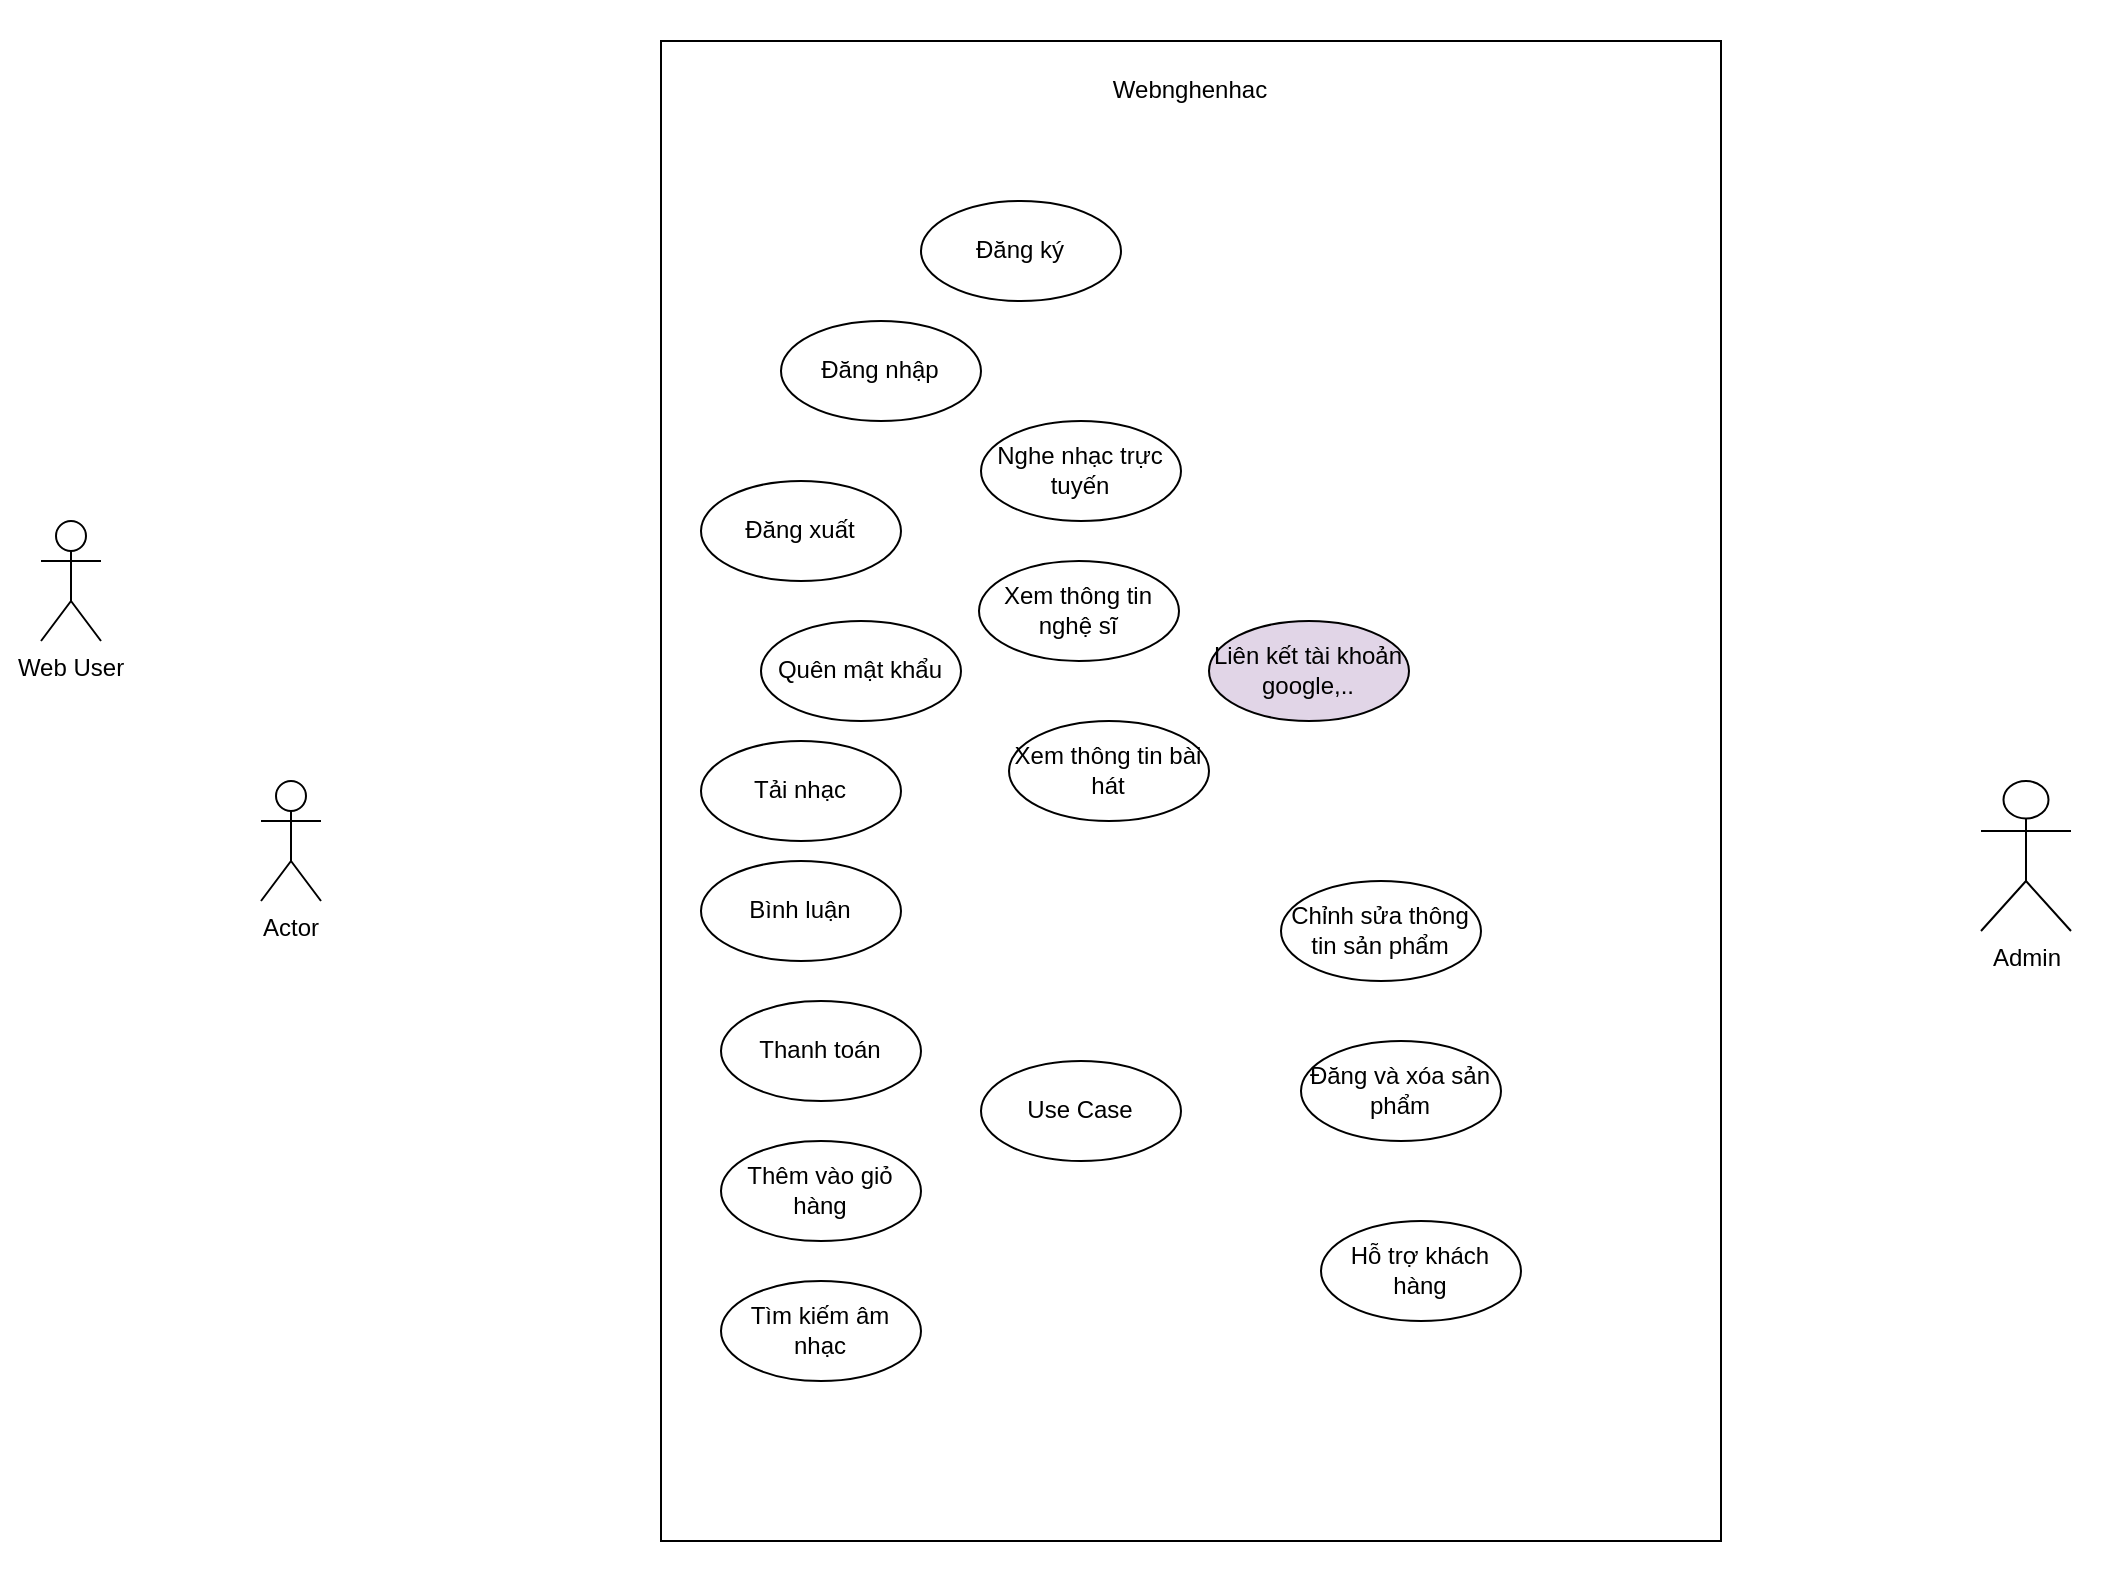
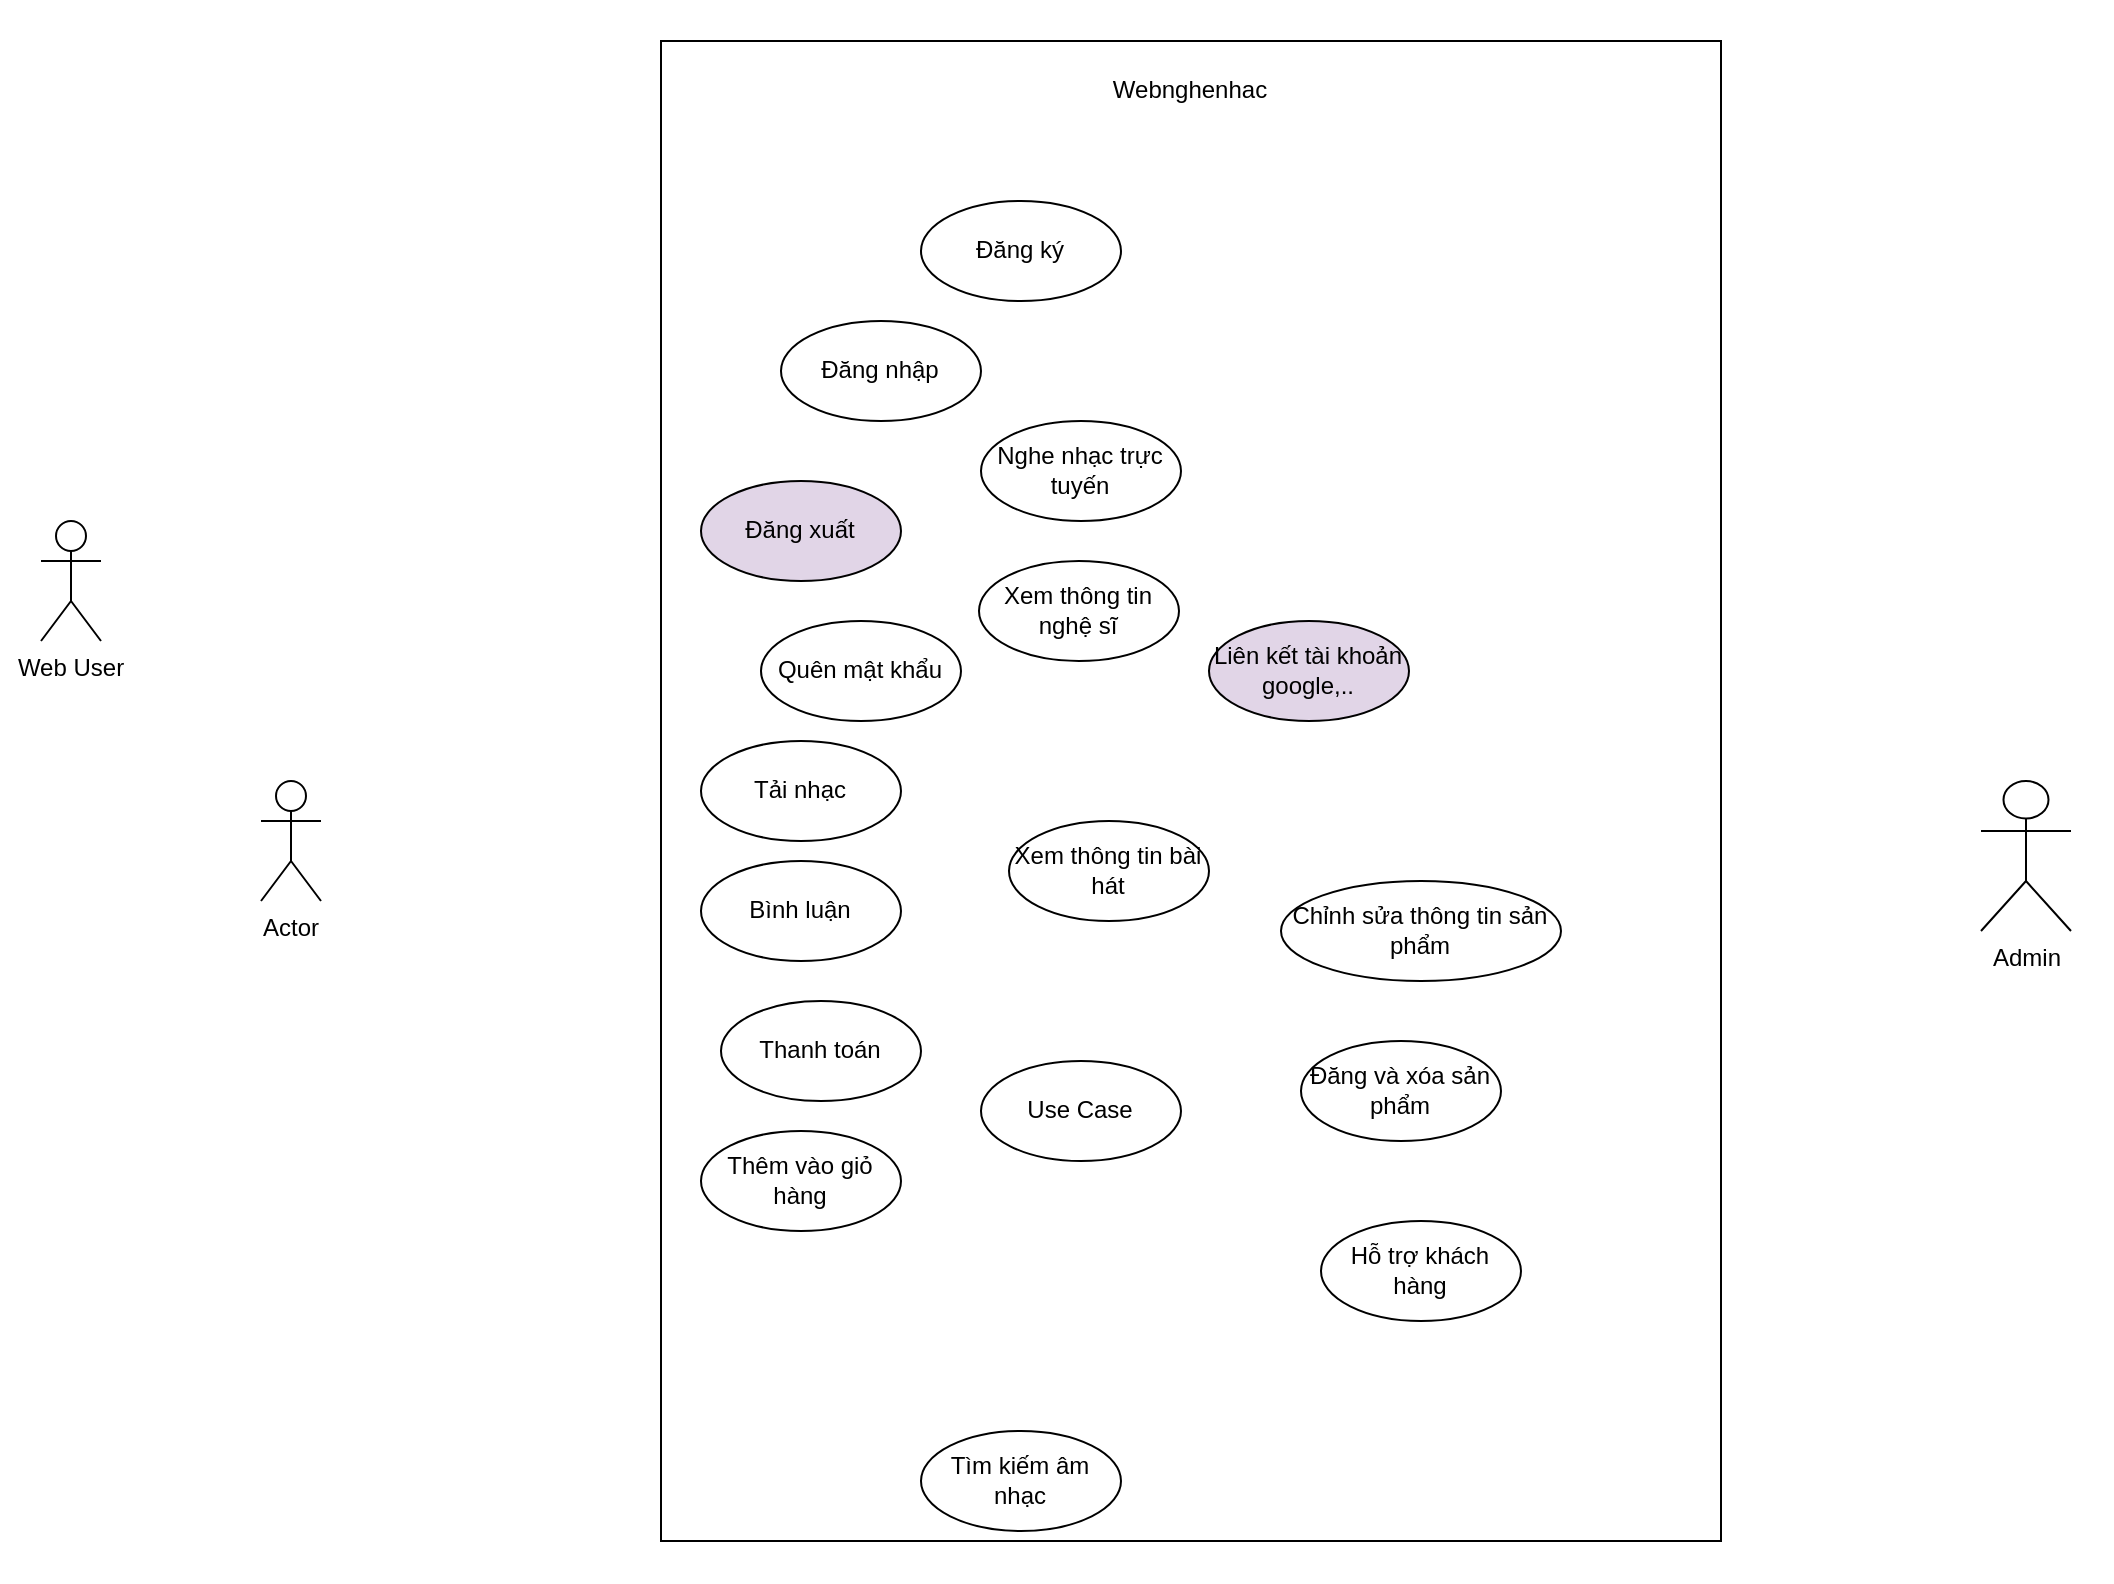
(801, 531) -> (801, 531)
(1109, 771) -> (1109, 871)
(1381, 931) -> (1421, 931)
(821, 1191) -> (801, 1181)
(821, 1331) -> (1021, 1481)
